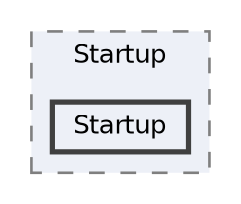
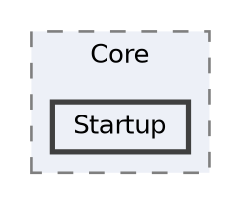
(120, 56) -> (120, 56)
